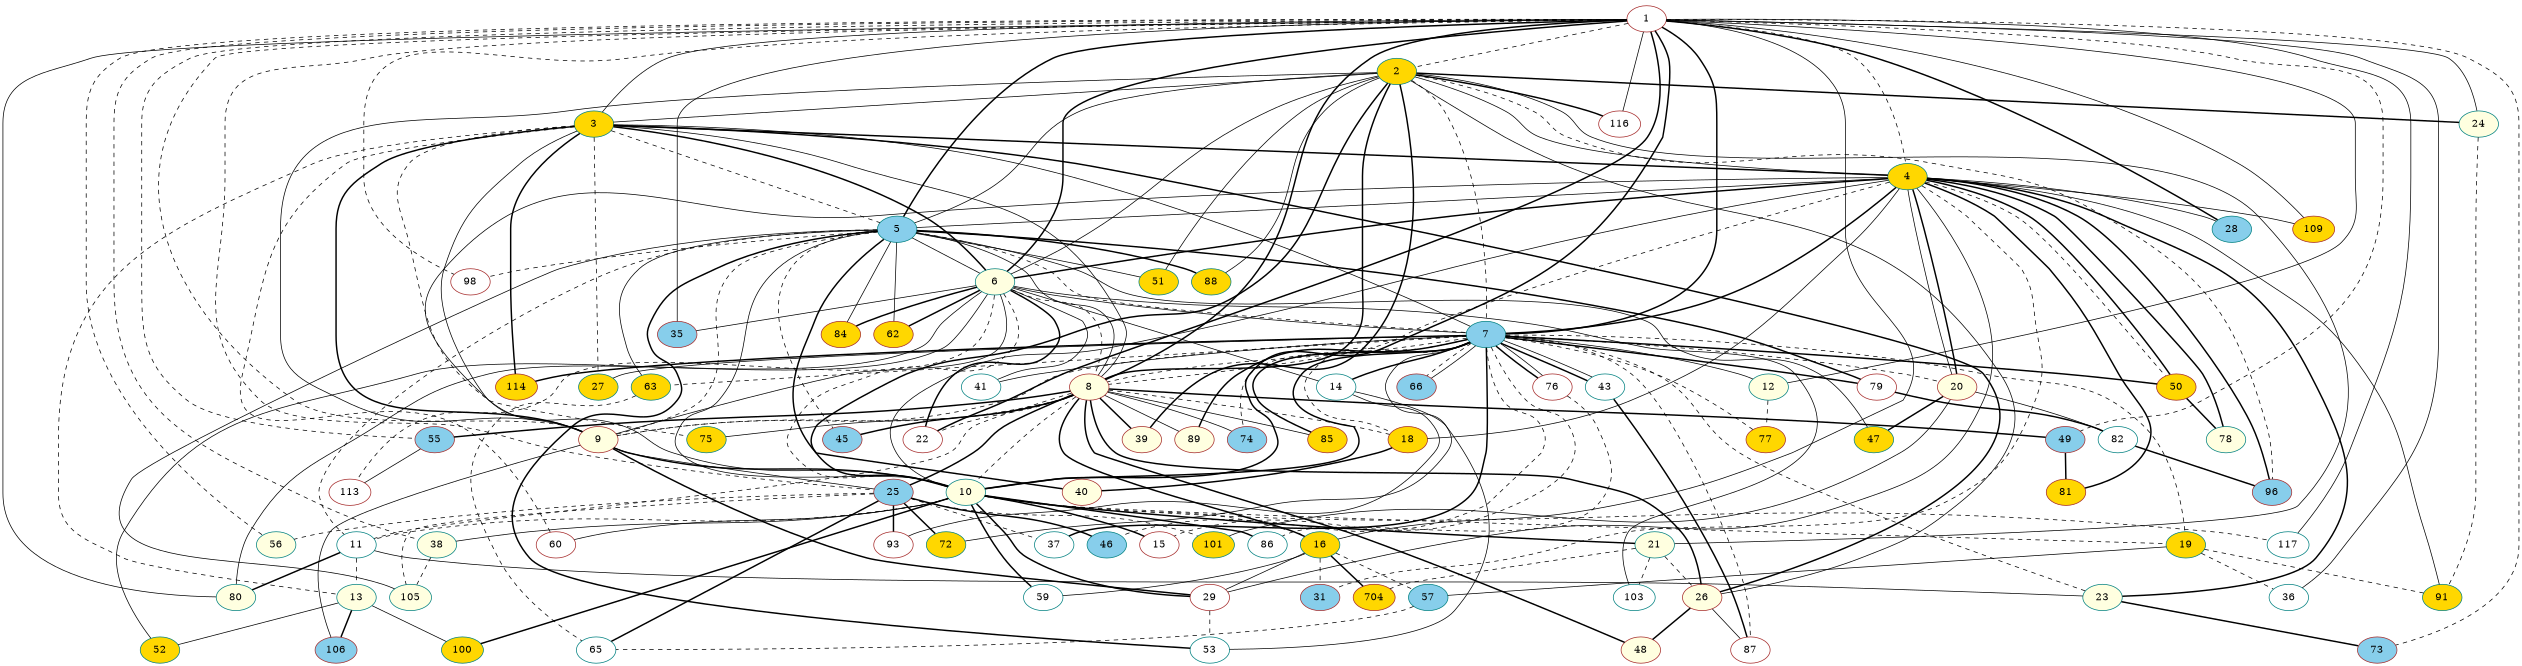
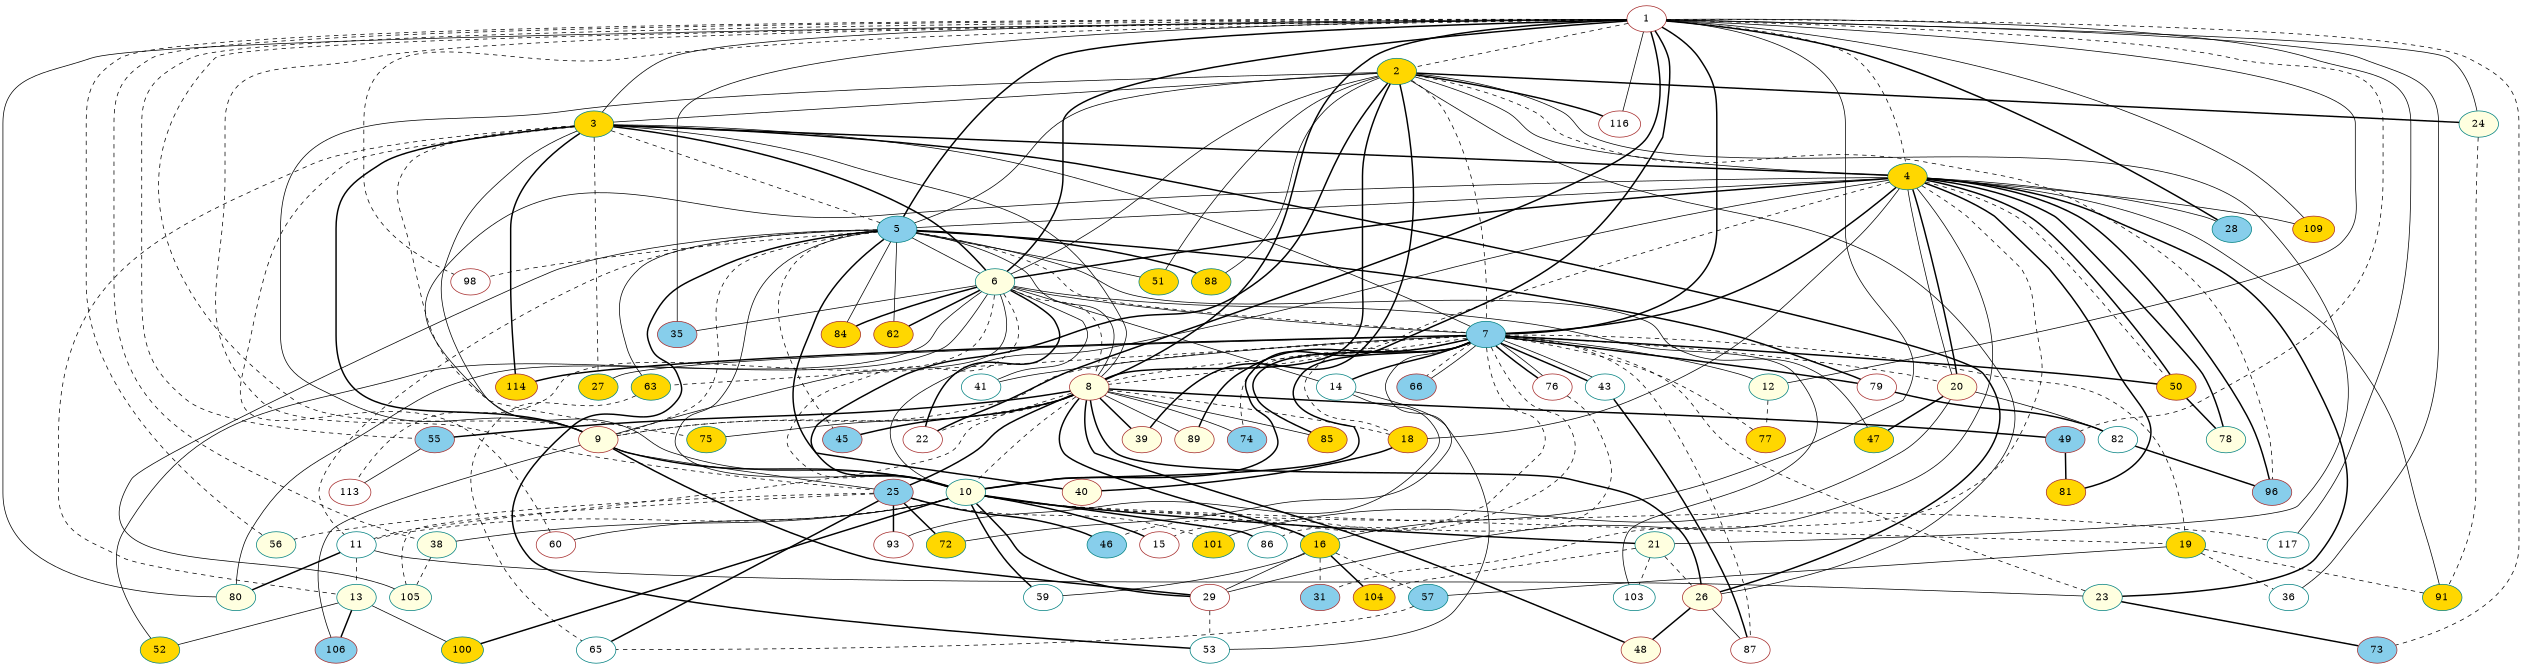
(1054, 545) -> none
(1374, 597) -> (1374, 597)
